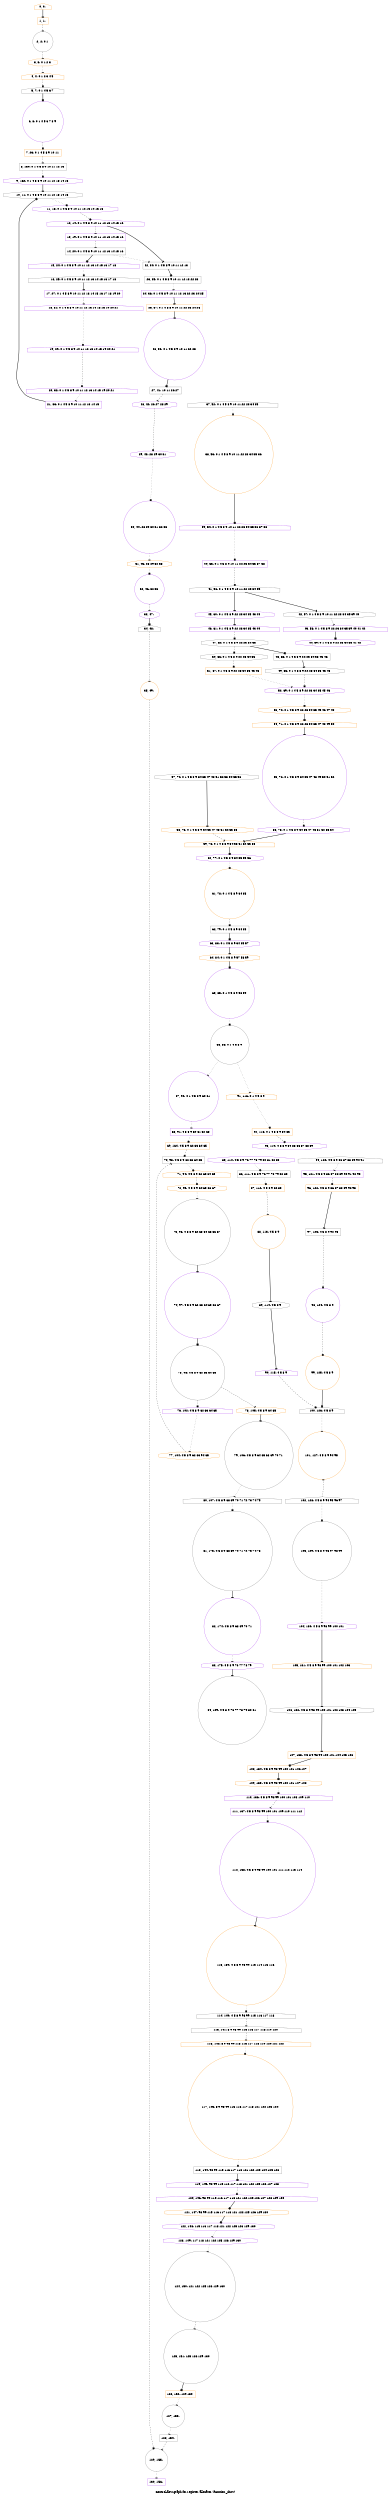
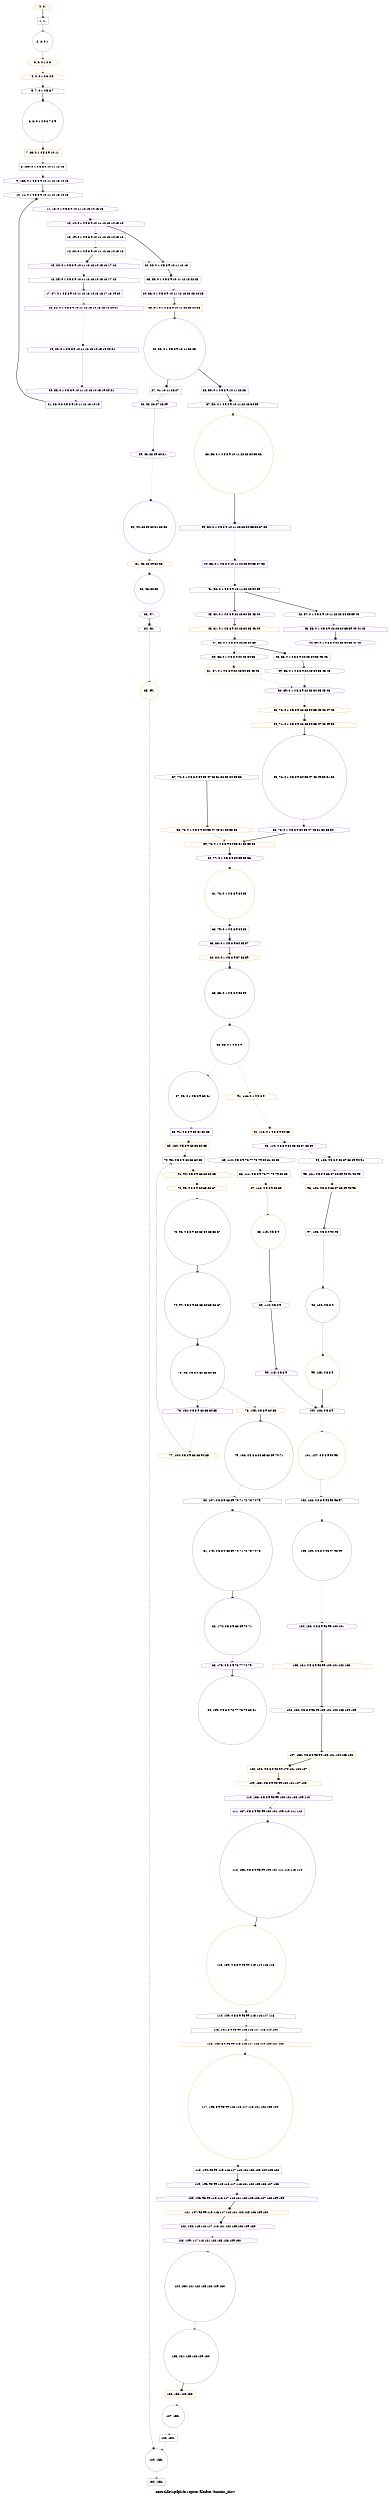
(43, 21) -> (43, 21)
(58, 202) -> none
none -> (225, 390)
(74, 405) -> (74, 405)
(149, 607) -> none
(235, 629) -> (235, 629)
(207, 777) -> (207, 777)
none -> (315, 1153)
(197, 1174) -> (197, 1174)
(259, 1456) -> (259, 1456)
(323, 1489) -> (321, 1488)
(278, 1769) -> (278, 1769)
